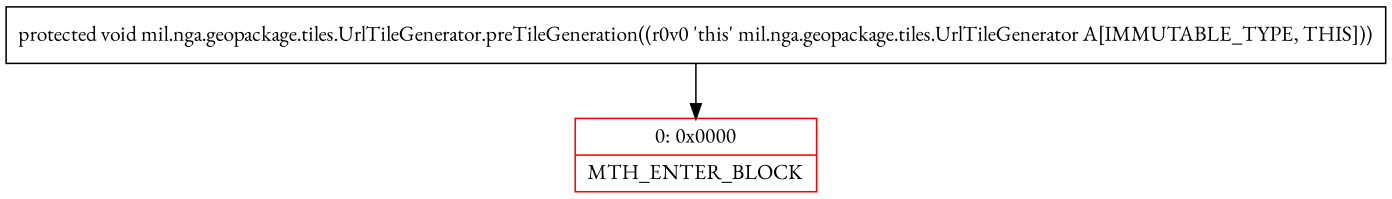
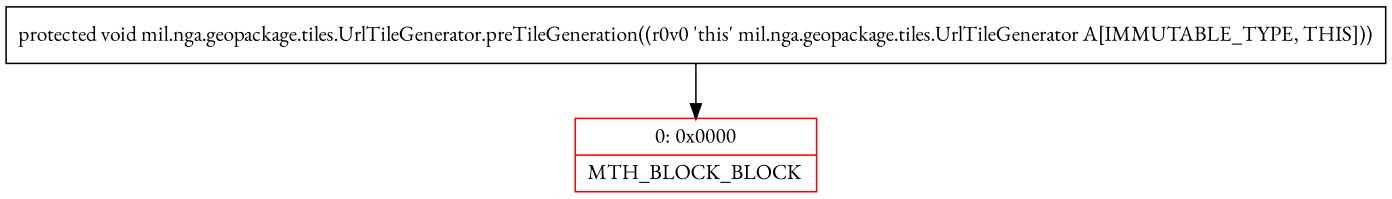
(696, 173) -> (695, 173)
